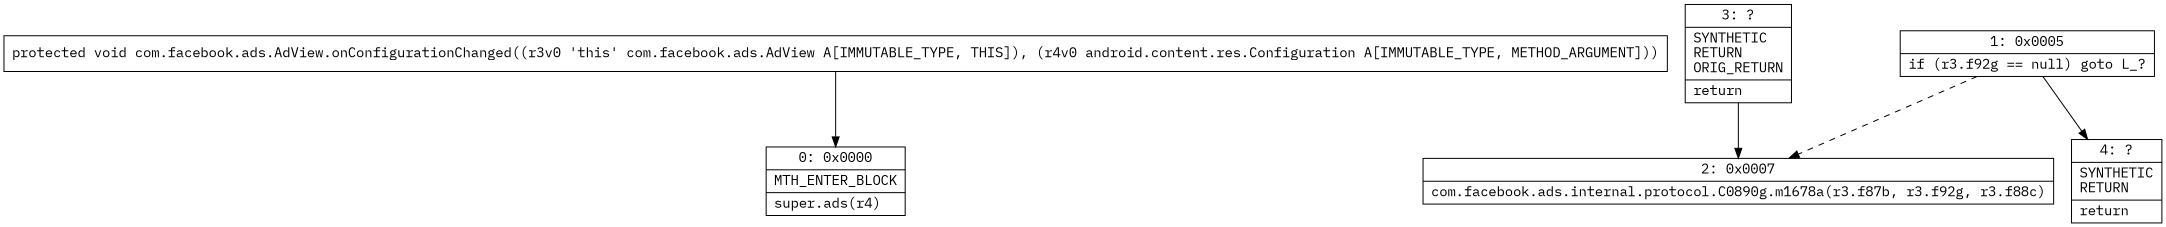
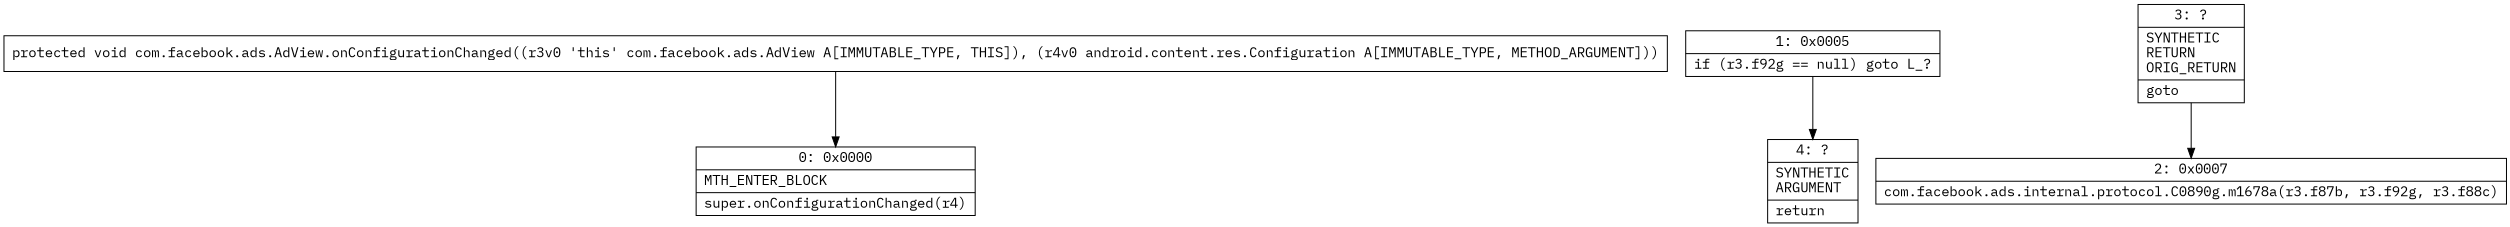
(1718, 91) -> (2163, 91)
(1888, 115) -> none
(2104, 188) -> (1809, 188)
(828, 204) -> (836, 204)
